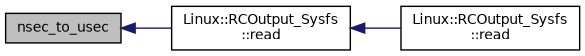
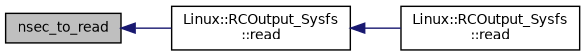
(63, 28) -> (63, 28)
